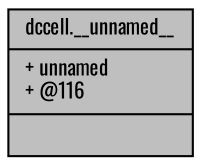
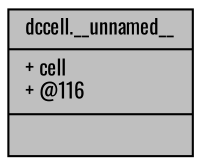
(67, 69) -> (46, 69)
